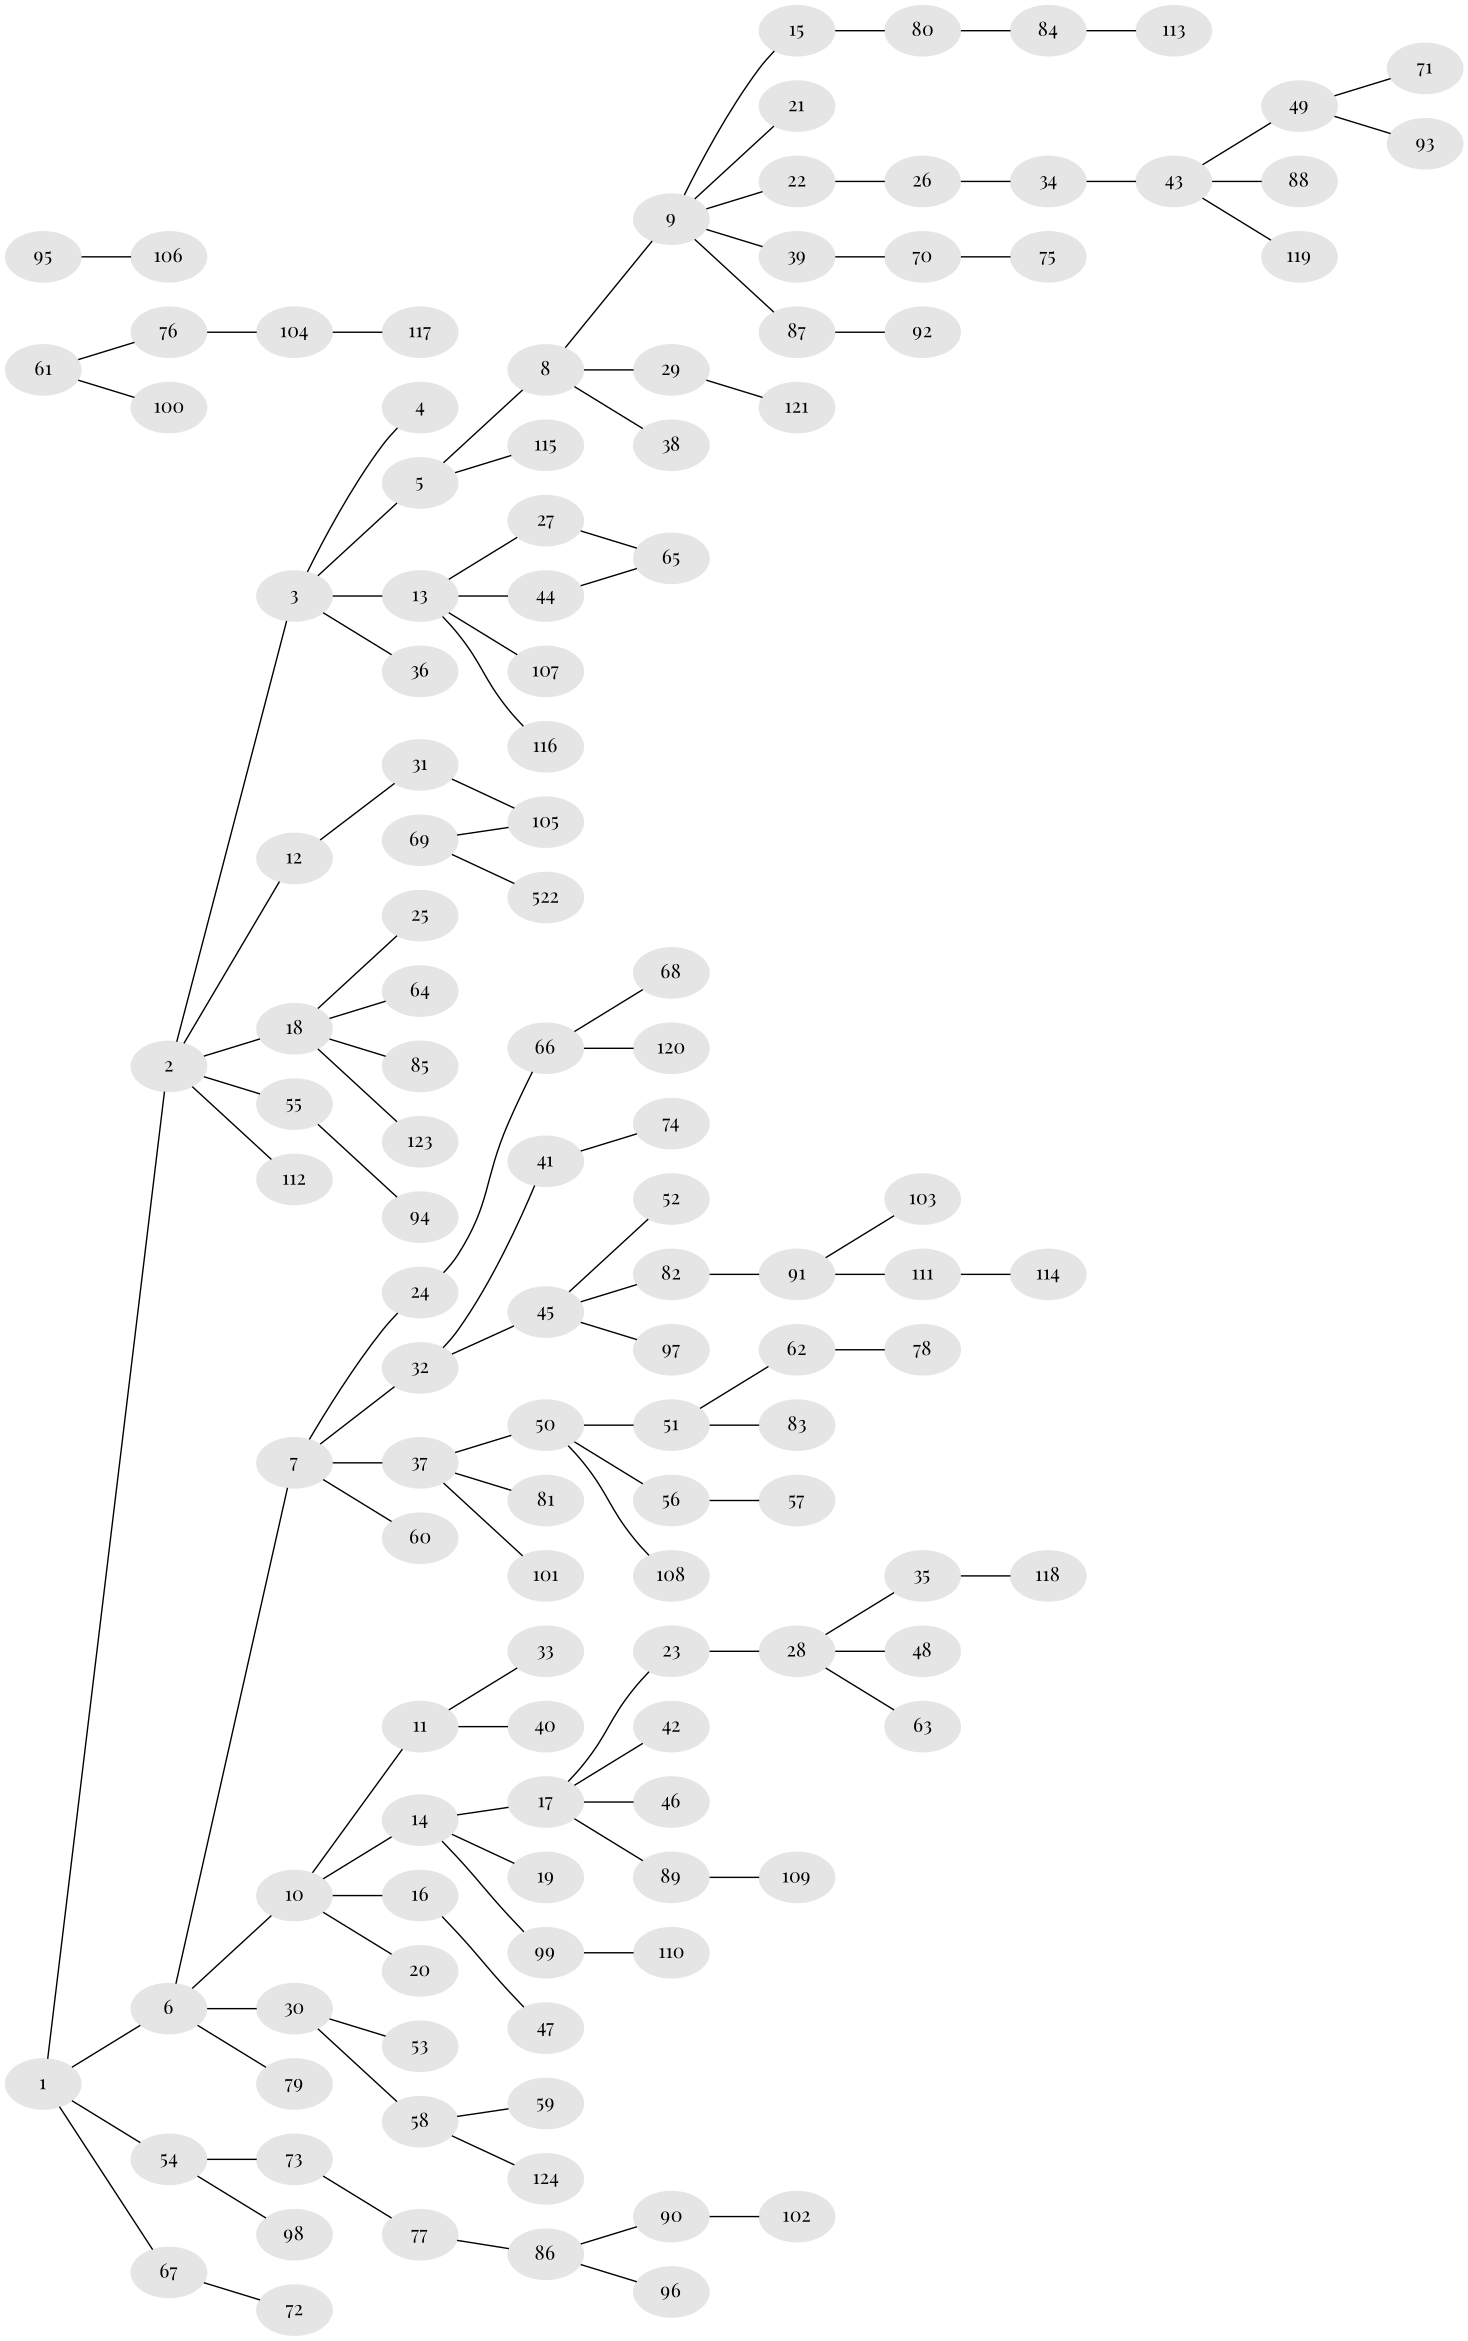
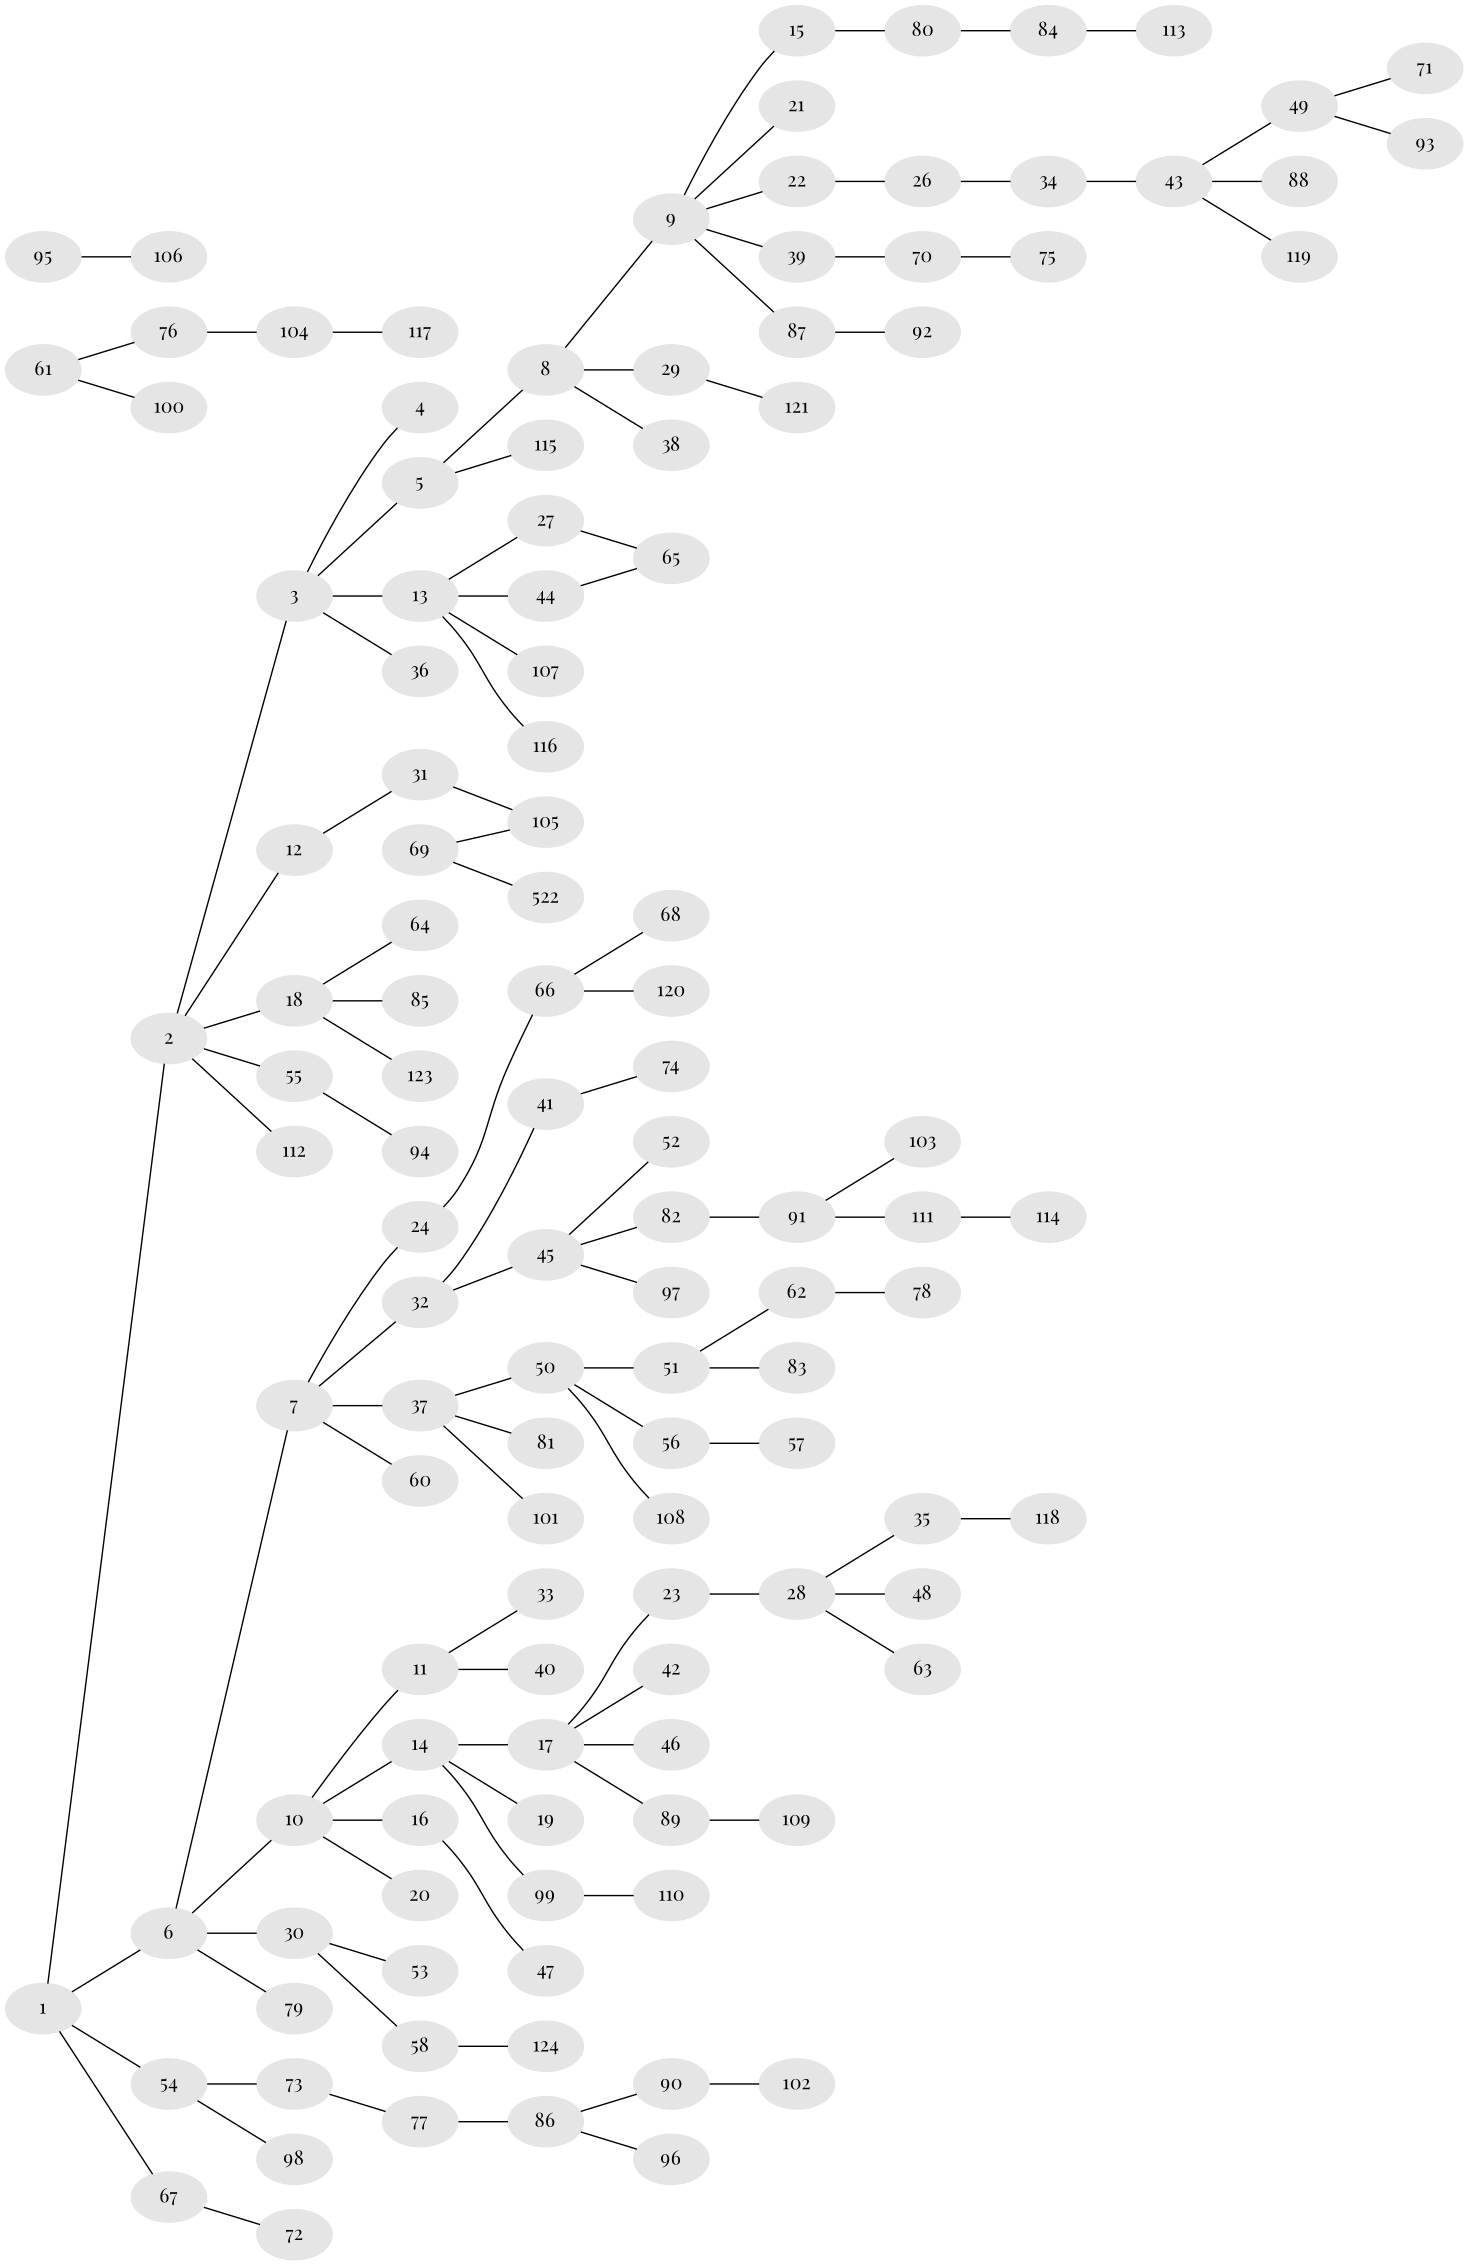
(420, 916) -> none
(546, 2104) -> none
